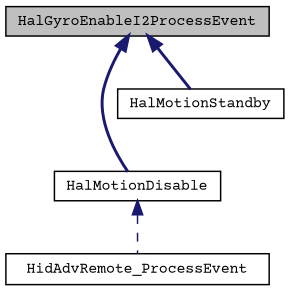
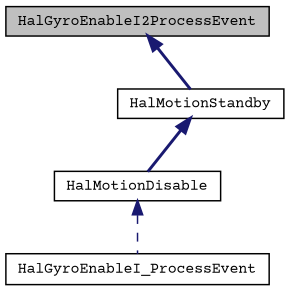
(103, 111) -> (164, 151)
(138, 269) -> (138, 269)
